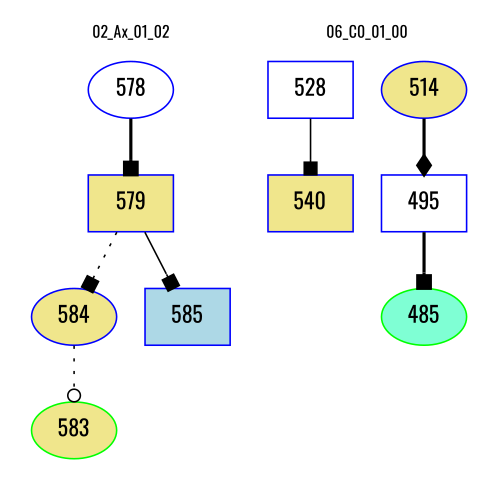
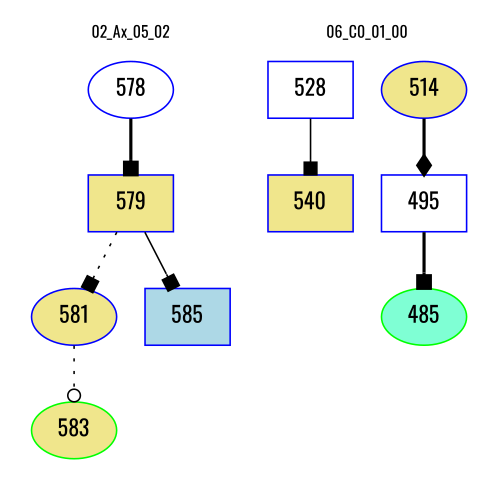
(131, 34) -> (131, 34)
(74, 317) -> (74, 317)
